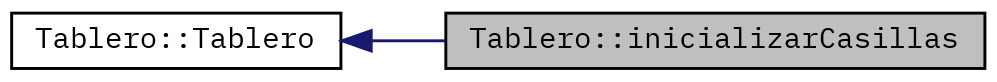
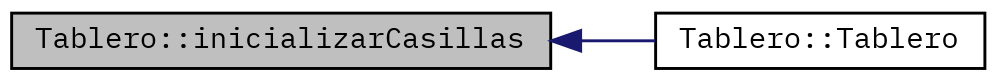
(409, 41) -> (618, 41)
